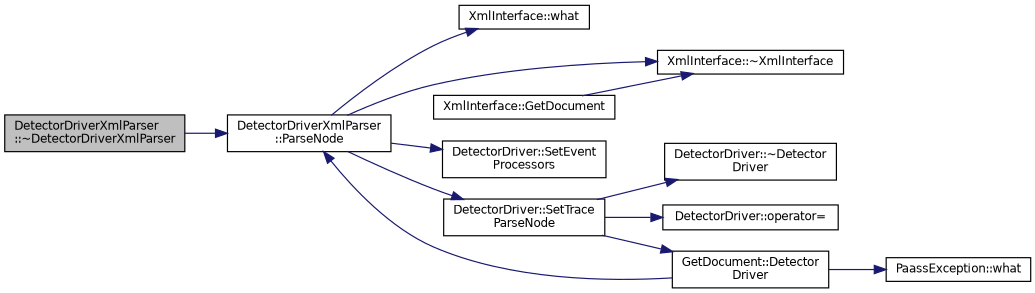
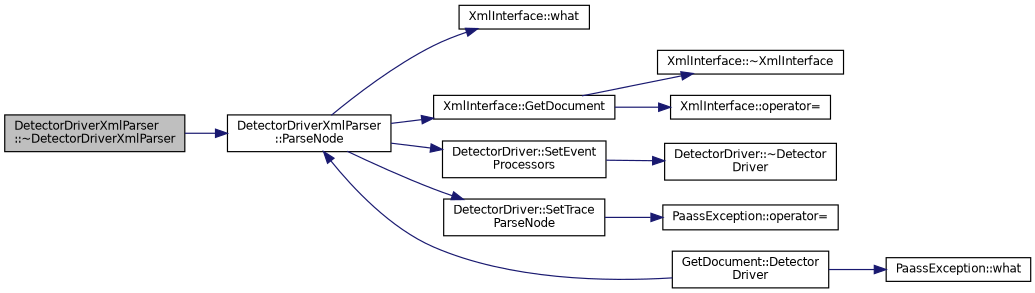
(493, 74) -> (406, 122)
none -> (751, 107)
(631, 191) -> (629, 160)
(751, 217) -> (751, 217)
(631, 242) -> none
